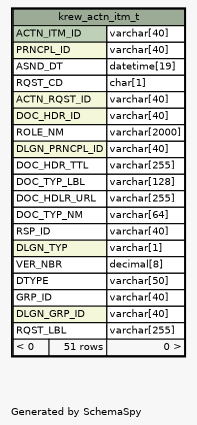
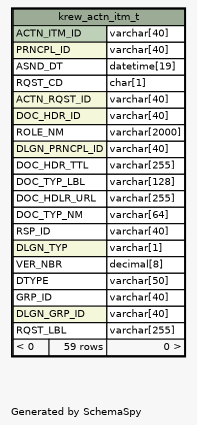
(84, 347) -> (84, 347)
